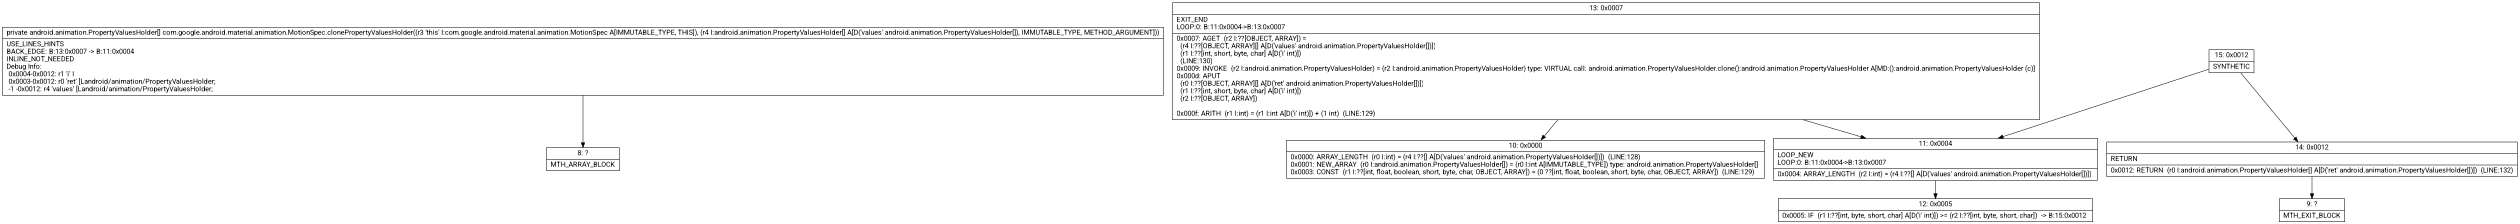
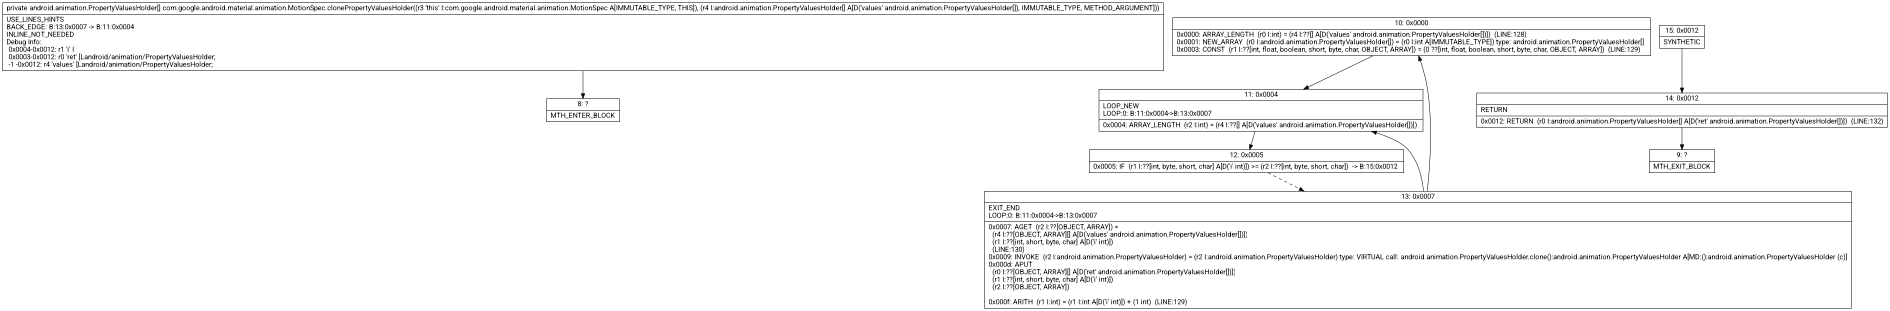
(2106, 103) -> (1341, 71)
(583, 165) -> (583, 116)
none -> (1284, 181)
